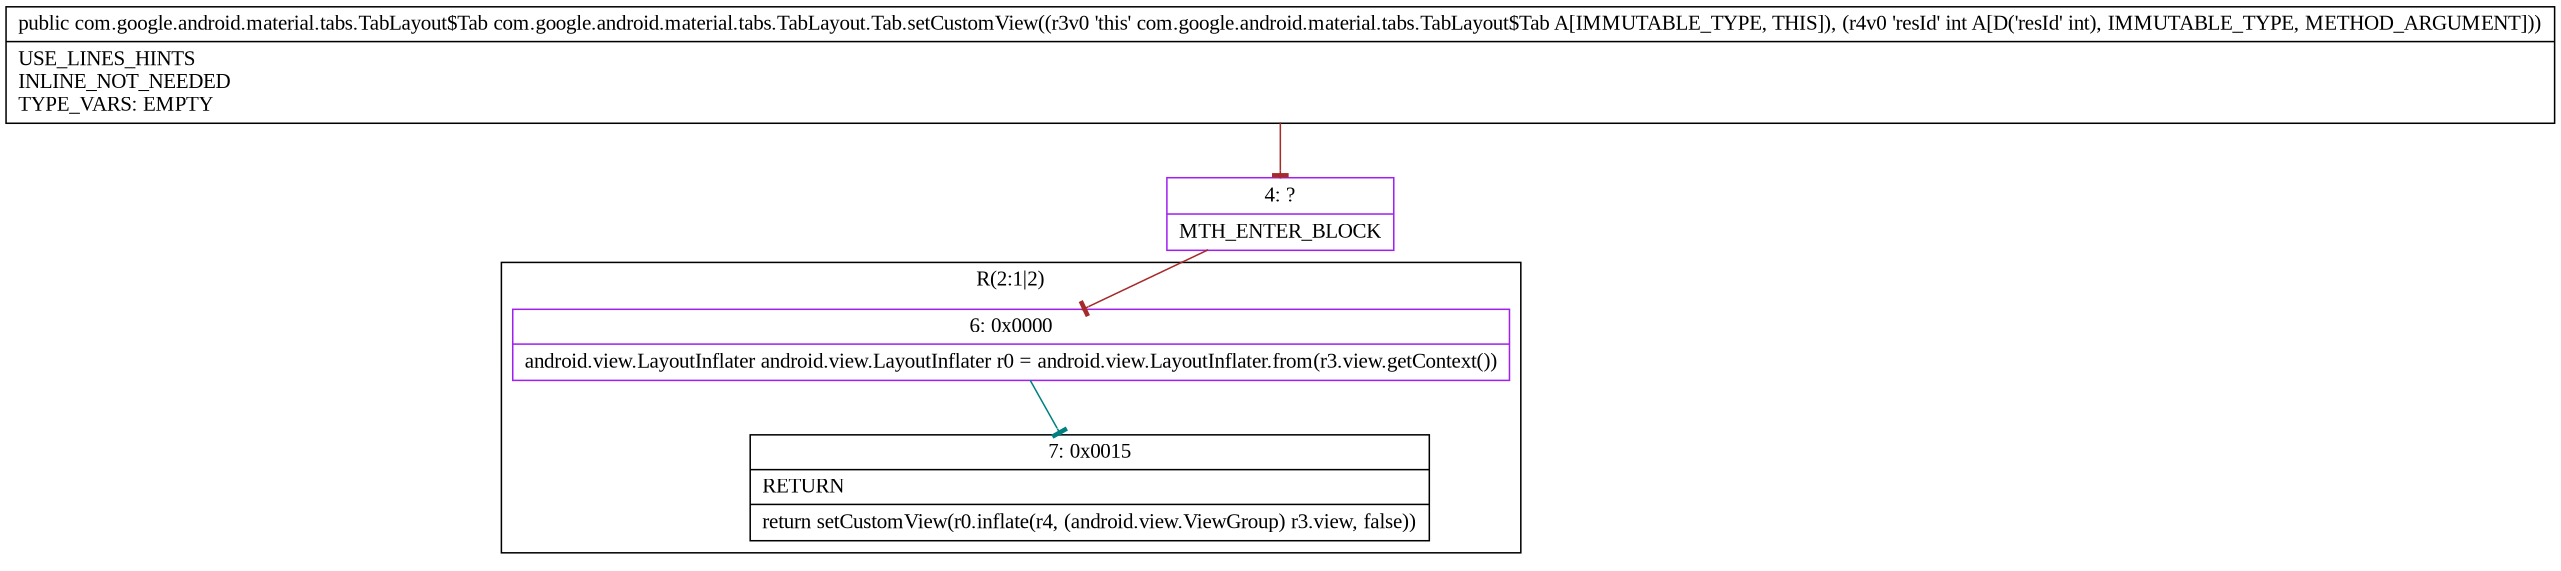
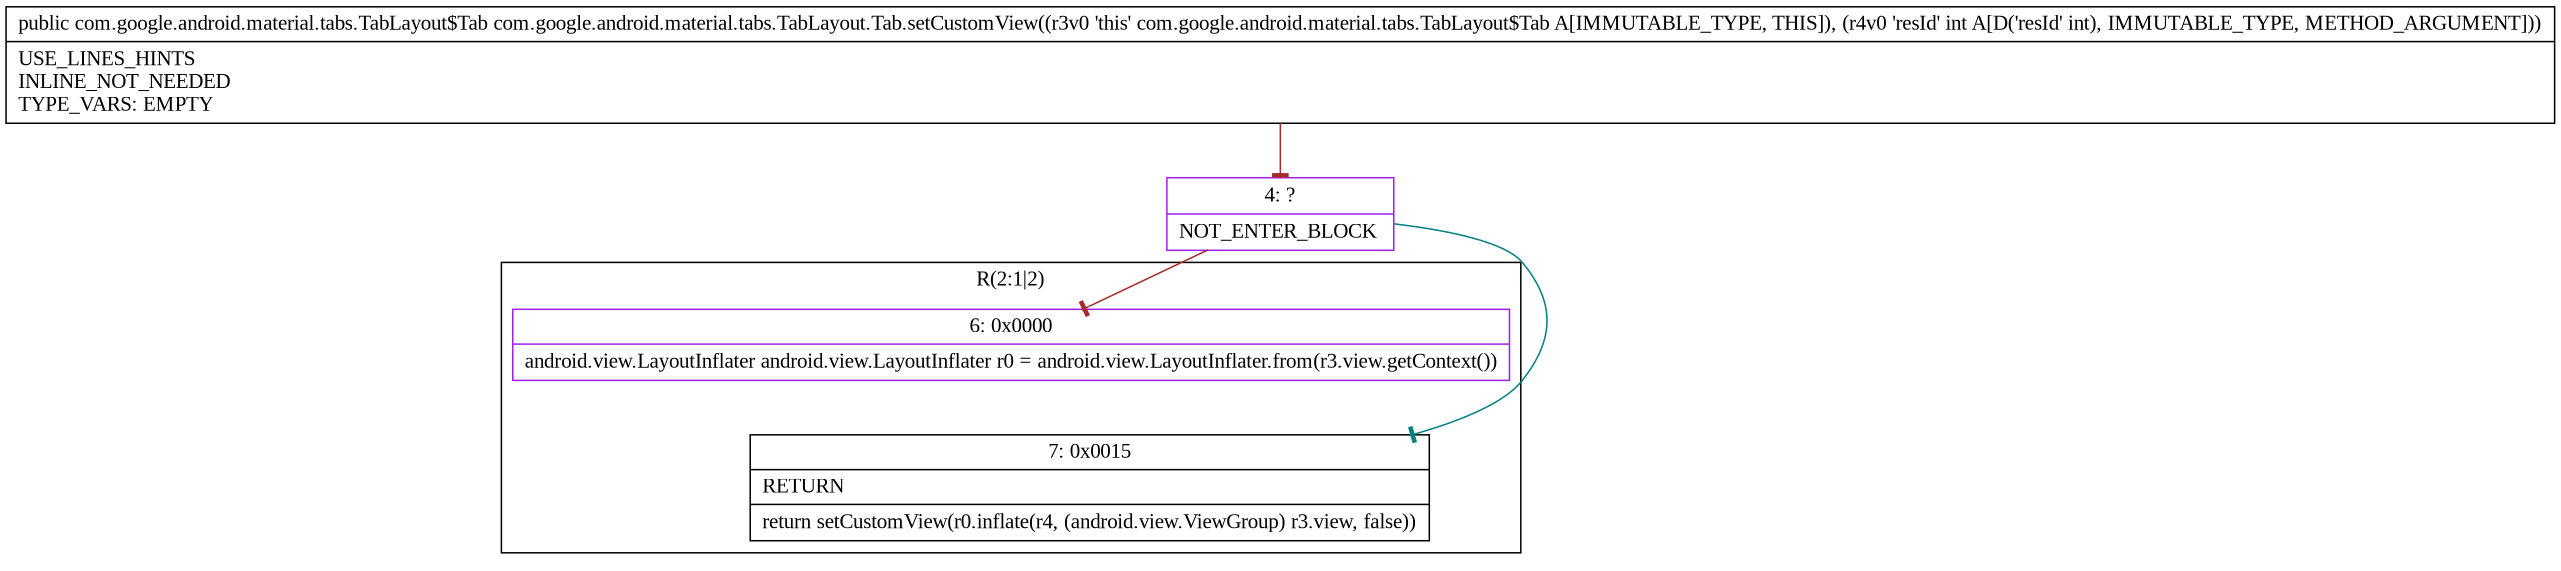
(1280, 231) -> (1278, 231)
(1044, 404) -> (1546, 313)
